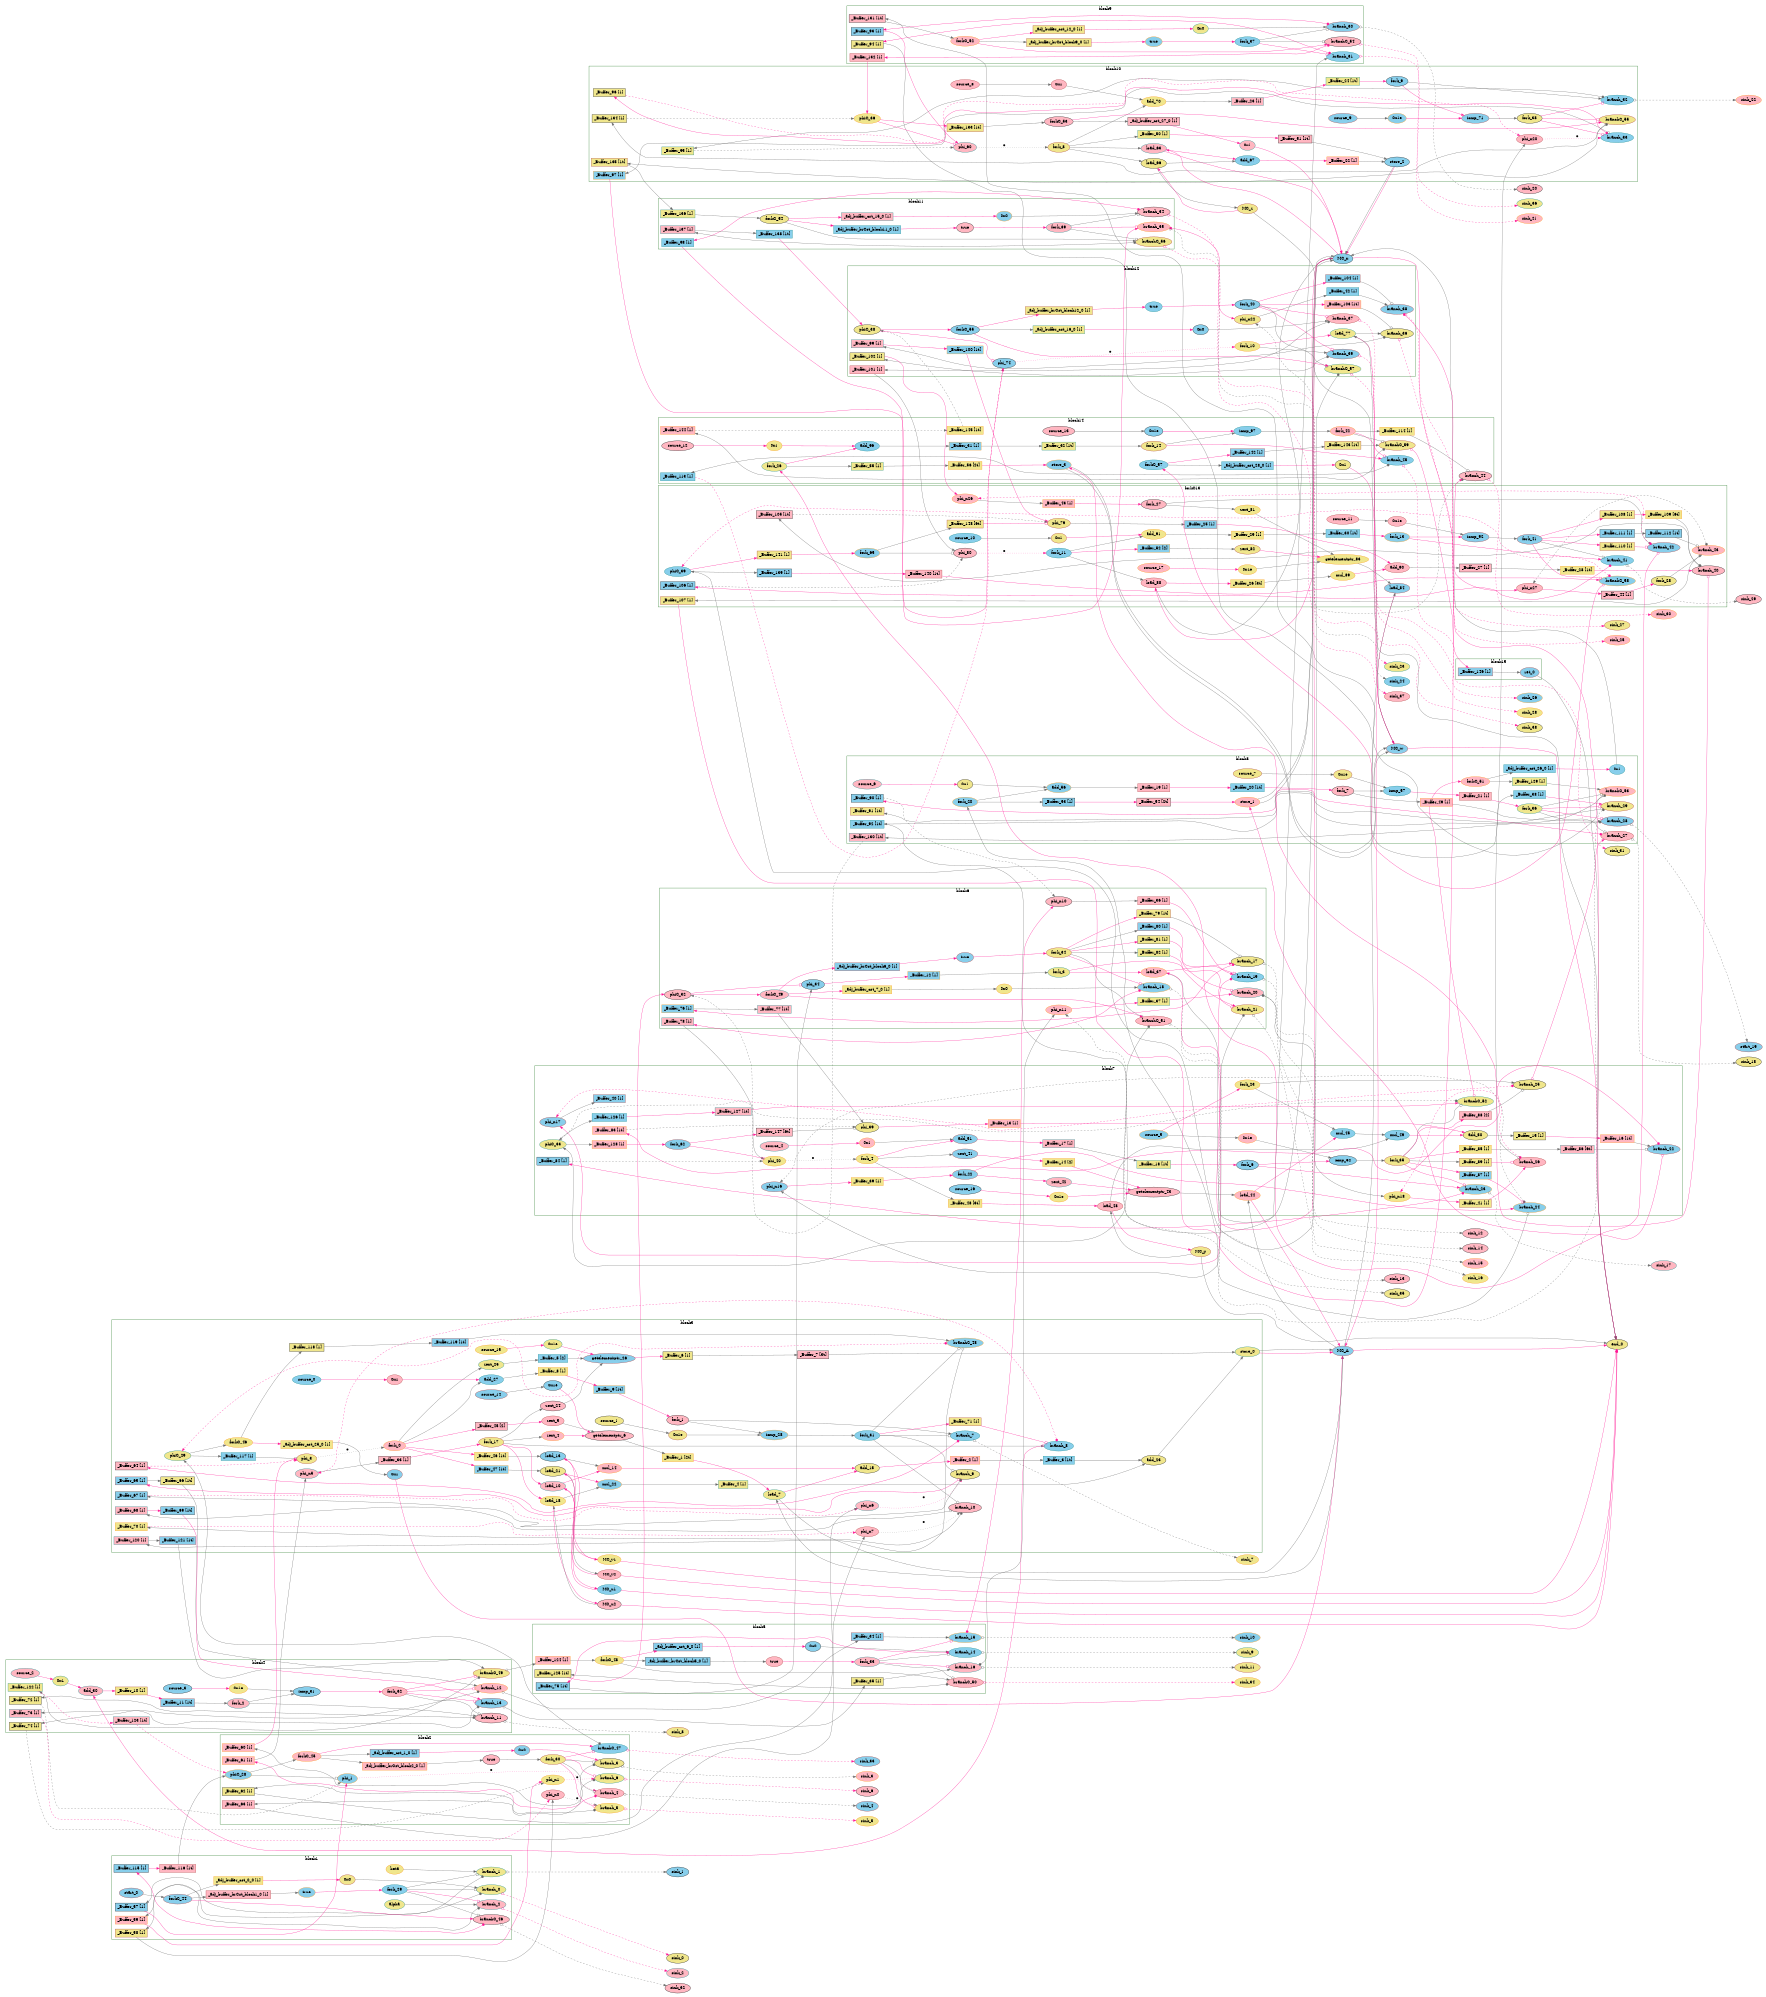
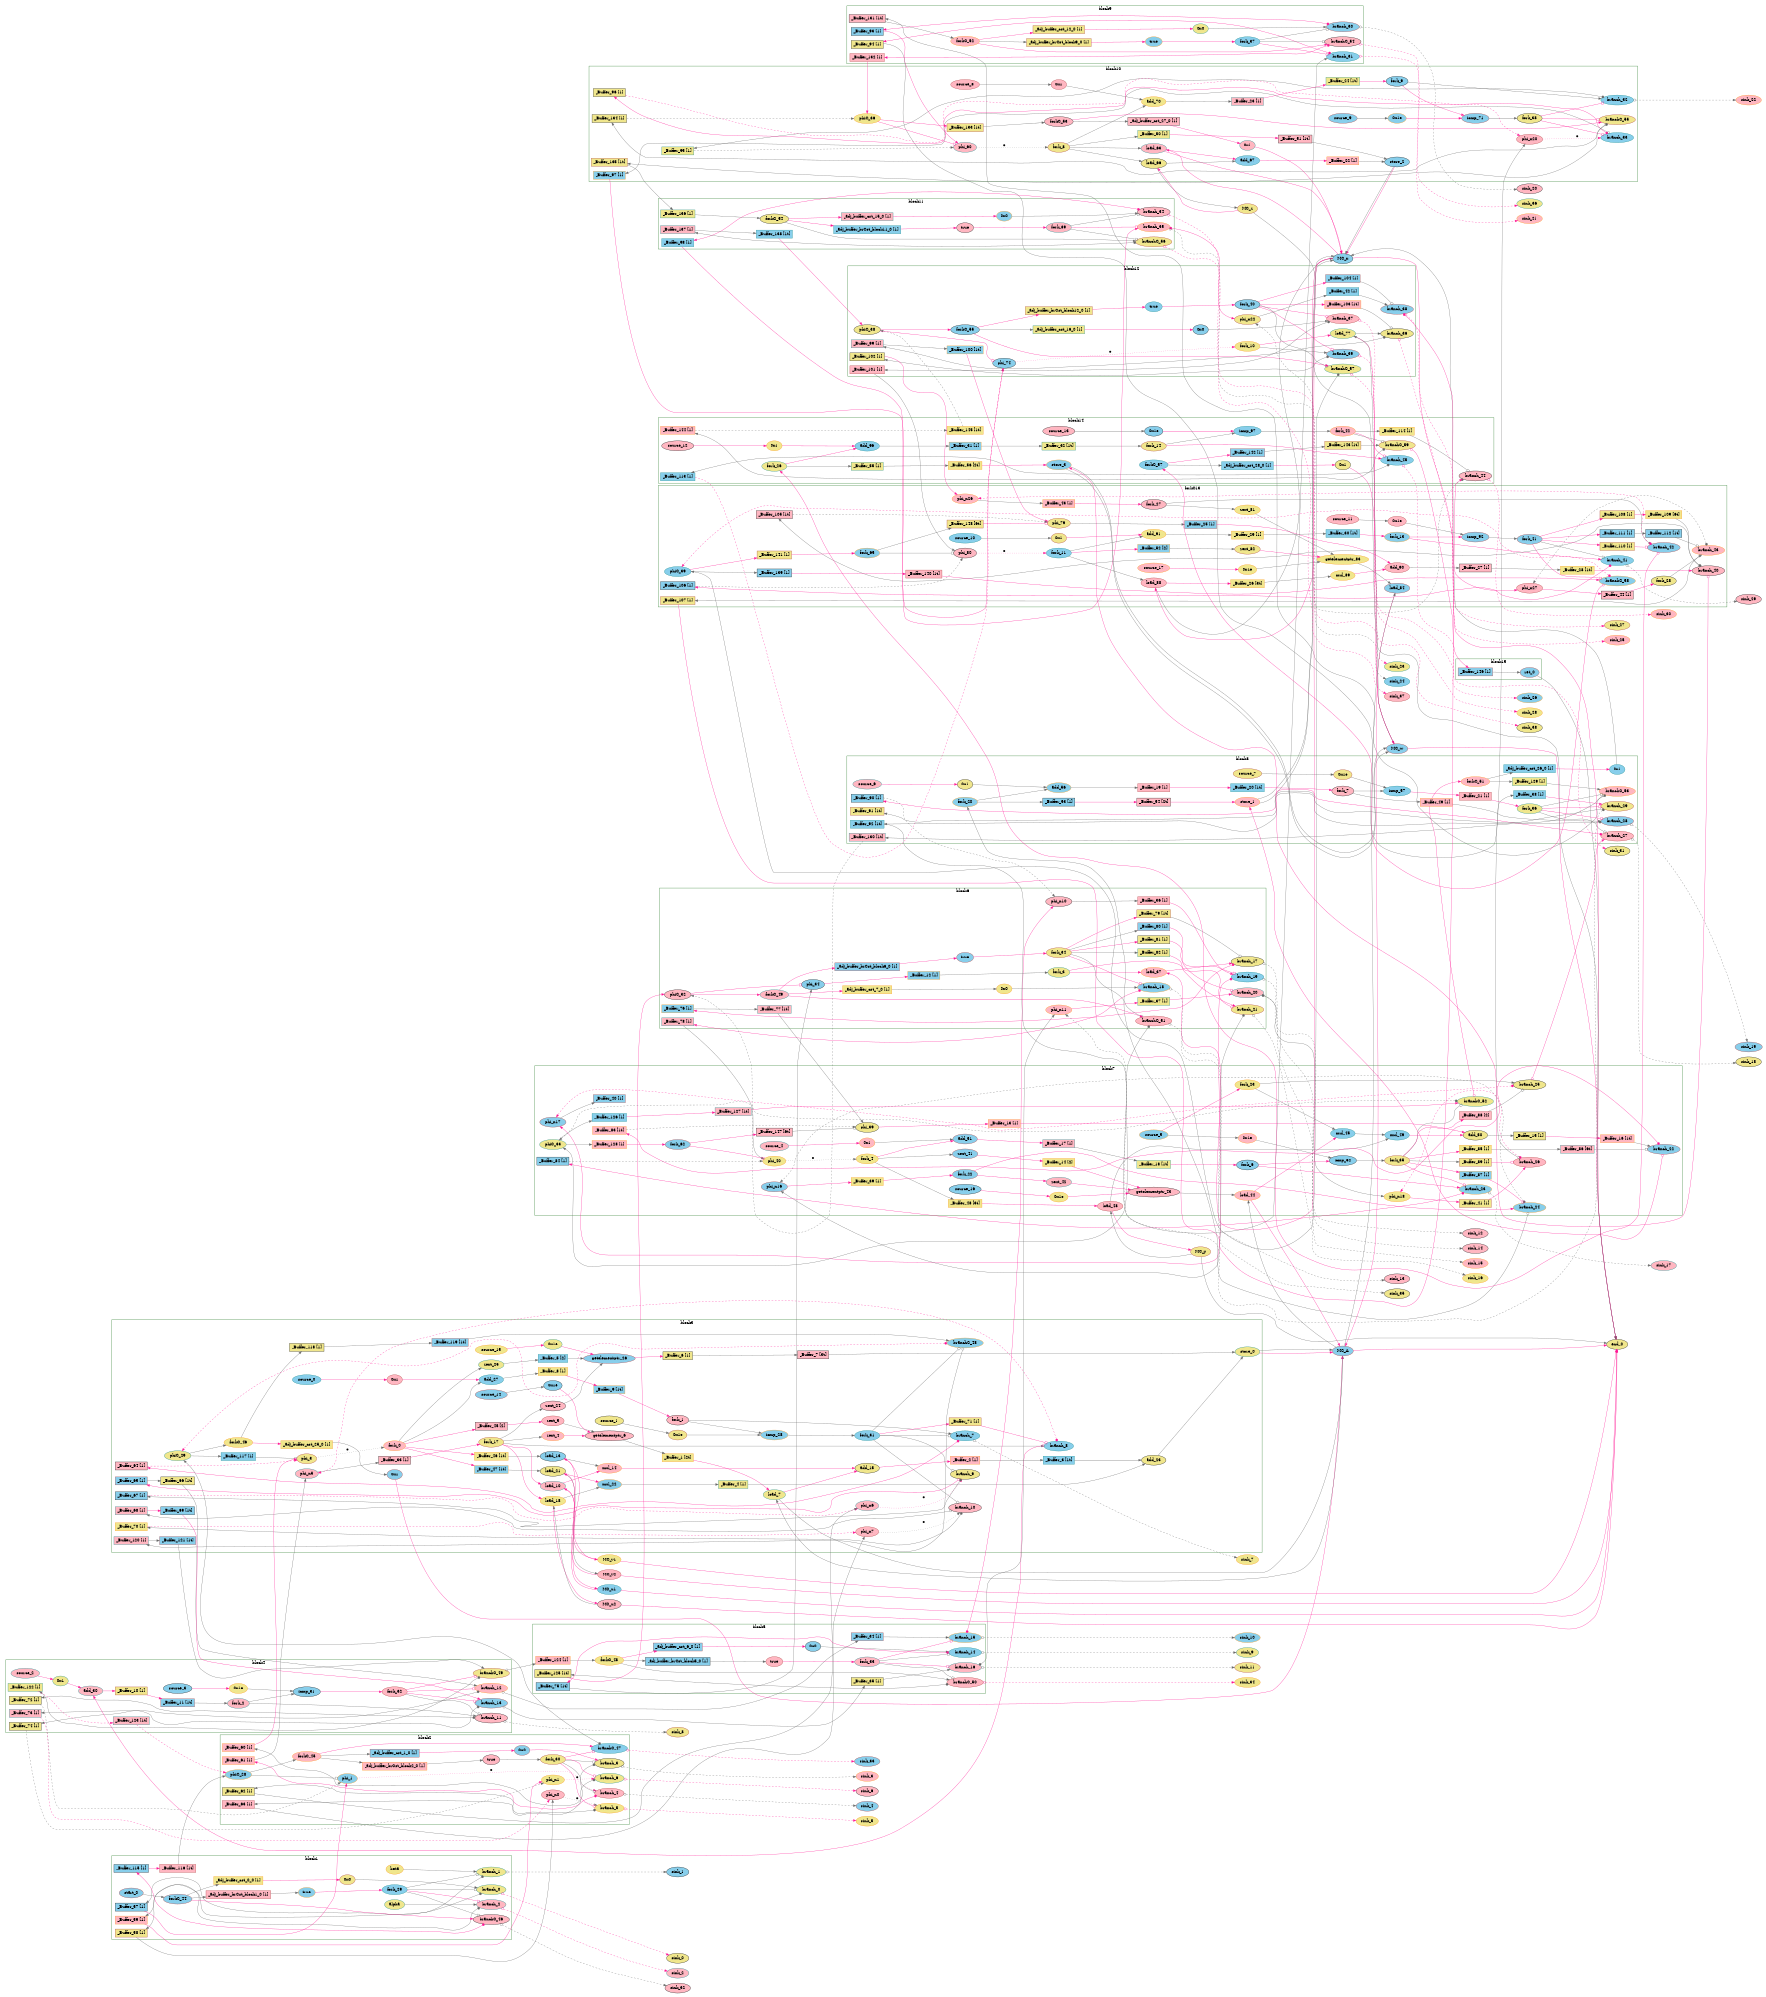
(914, 347) -> (914, 347)
(1308, 926) -> none
(1749, 1047) -> (1749, 1047)
